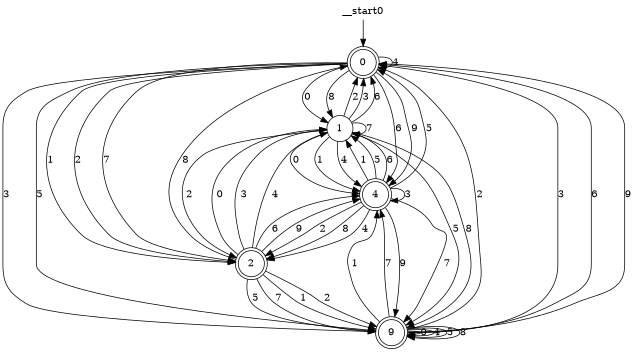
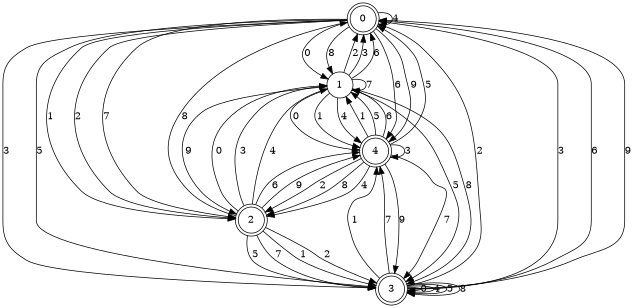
(363, 11) -> none
(190, 195) -> (189, 151)
(392, 333) -> (392, 289)
